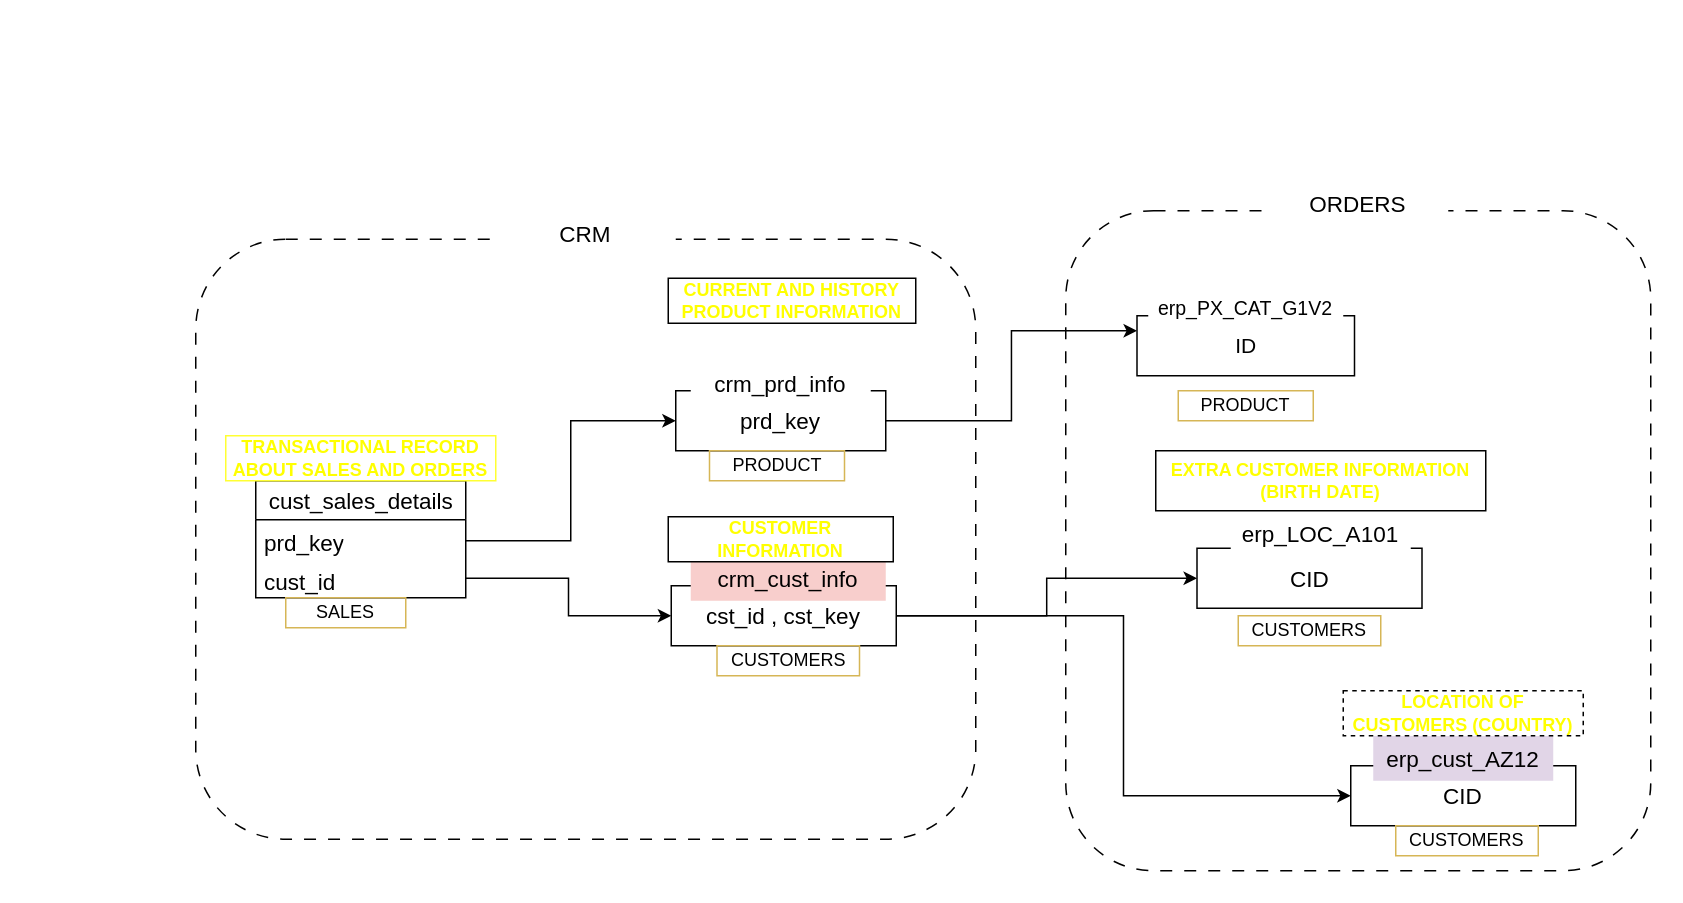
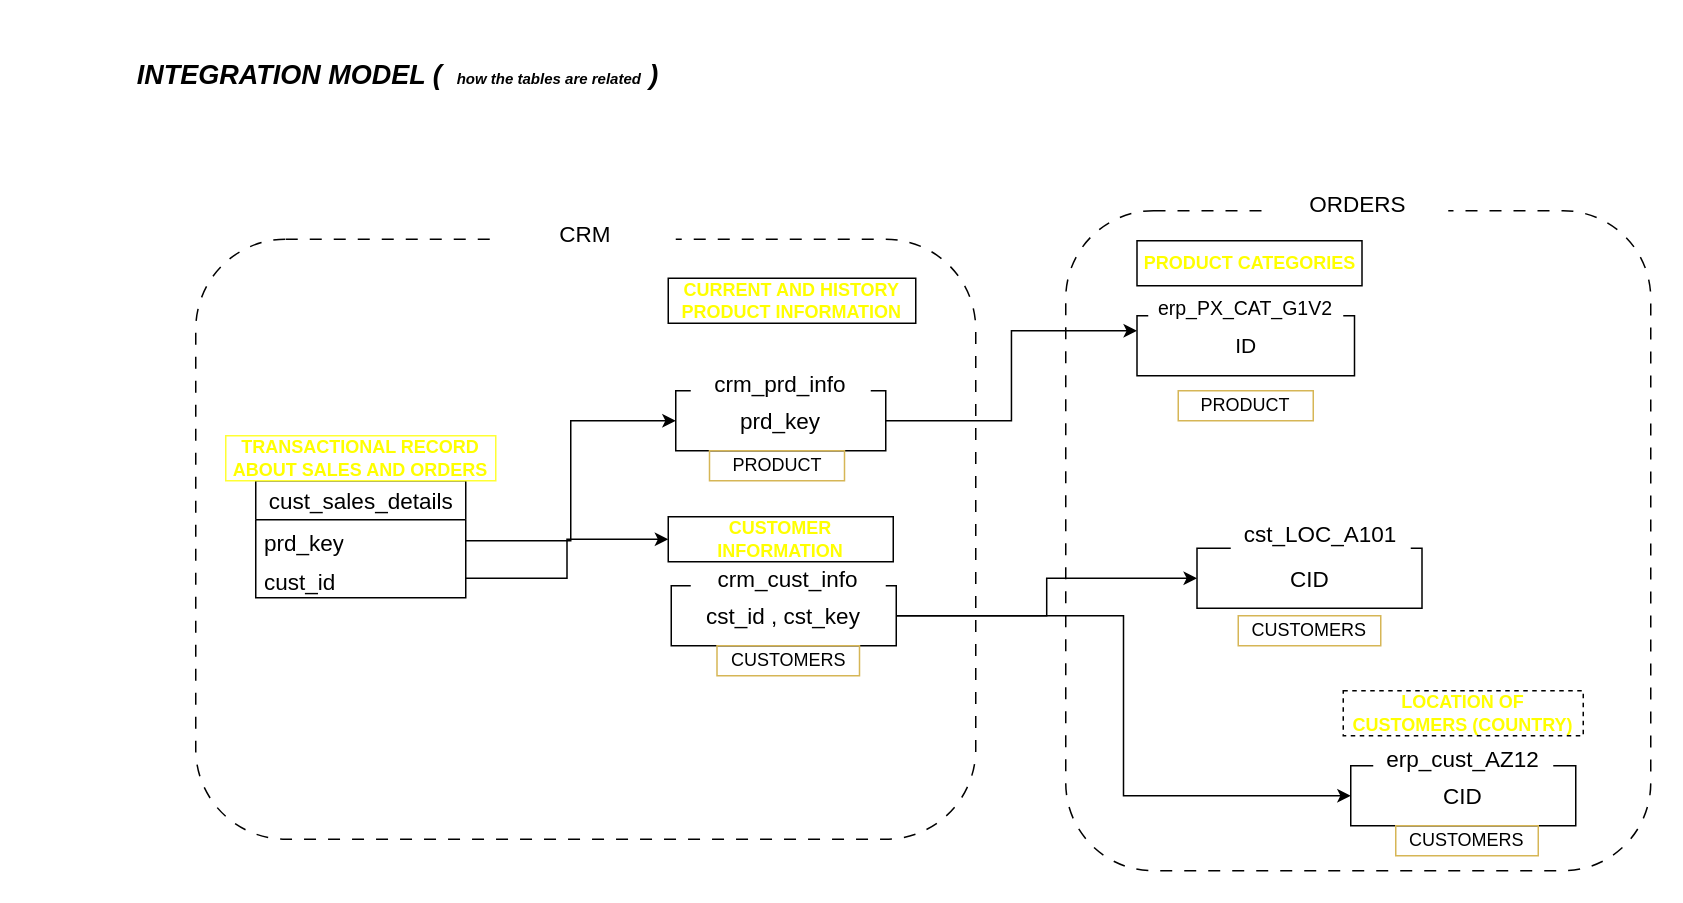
none -> (398, 76)
none -> (1250, 263)
(1321, 481) -> none
(1321, 533) -> (1321, 533)
(788, 578) -> (788, 578)
(346, 613) -> none
(595, 616) -> (615, 539)
(1463, 758) -> (1463, 758)
